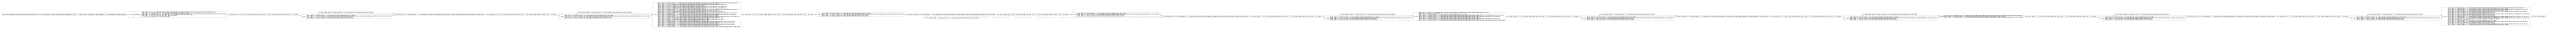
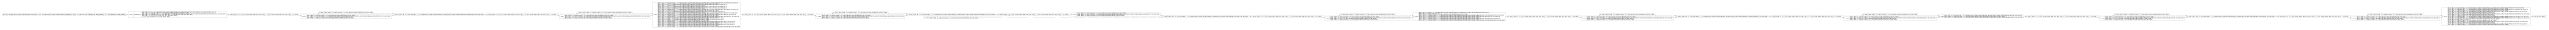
none -> (860, 13)
